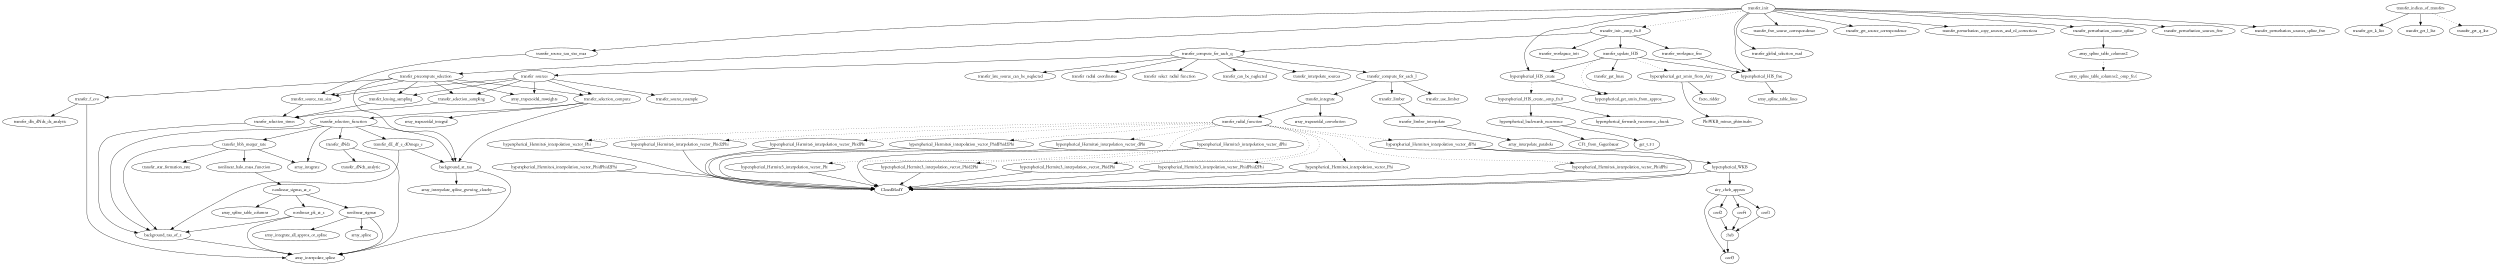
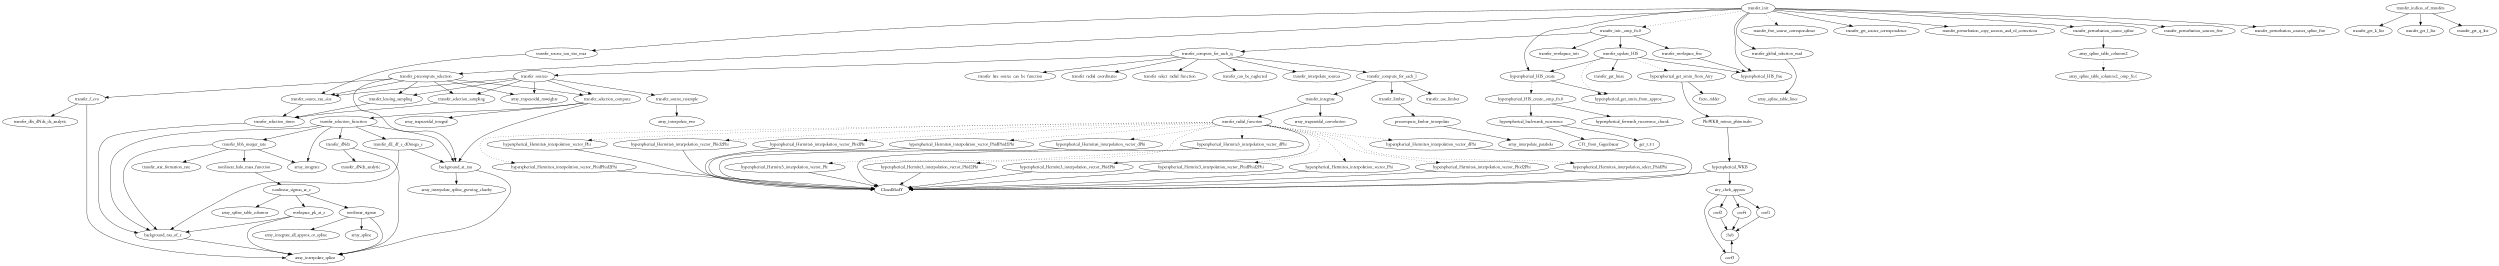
(1770, 18) -> (1770, 18)
(2446, 19) -> (2446, 19)
(1010, 76) -> (1010, 76)
(1769, 86) -> (1796, 75)
none -> (677, 122)
(1422, 122) -> (1422, 122)
none -> (786, 129)
none -> (1242, 132)
(1591, 154) -> (1728, 143)
(1241, 160) -> (1241, 160)
none -> (1482, 167)
(1620, 167) -> (1620, 167)
(309, 212) -> (309, 212)
(1728, 245) -> (1732, 248)
